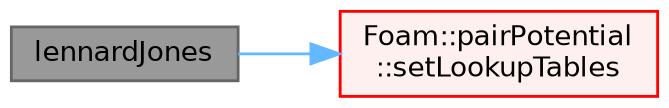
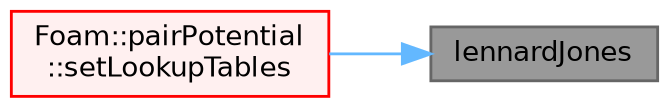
(274, 54) -> (366, 54)
